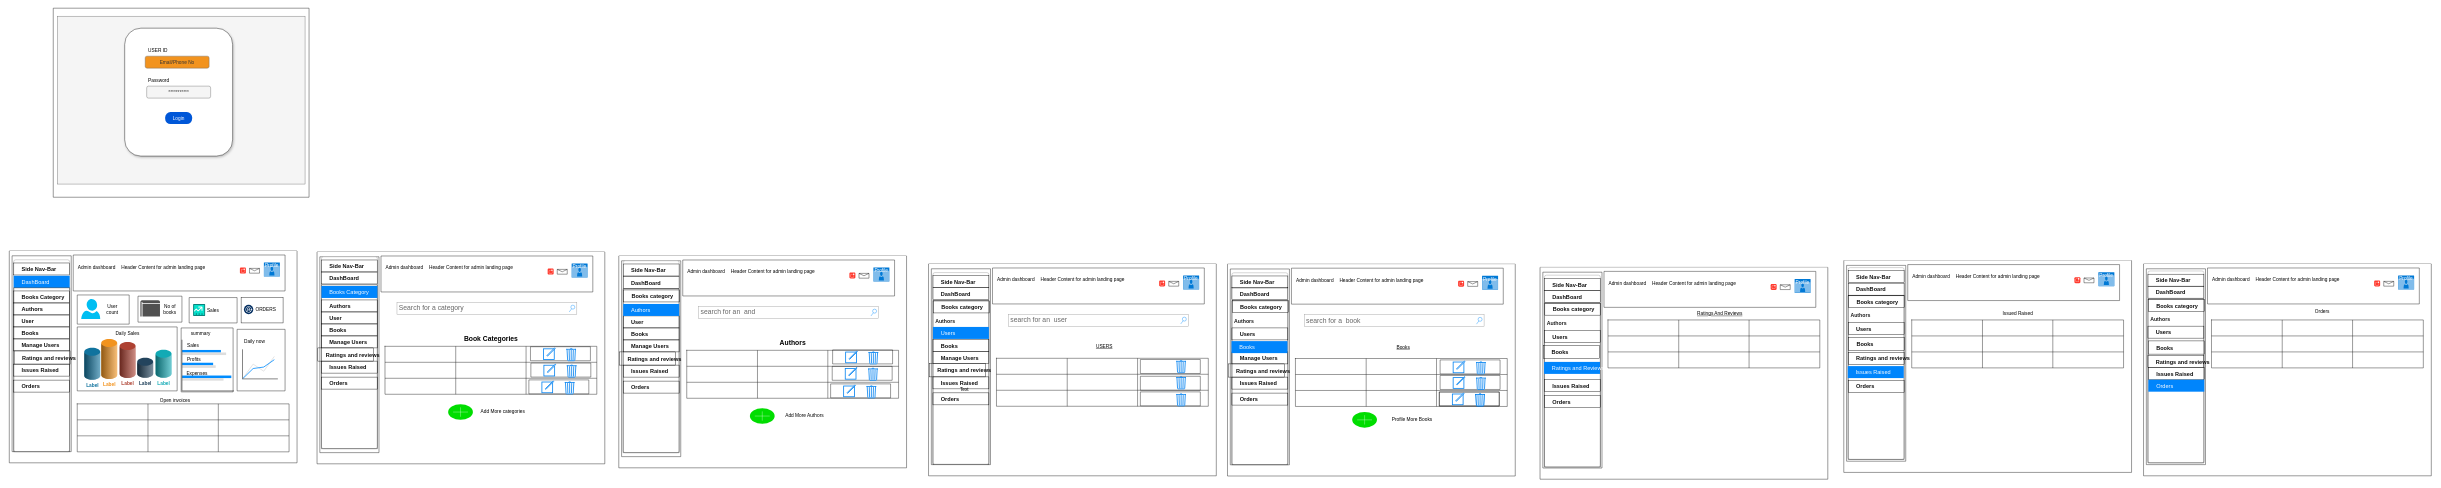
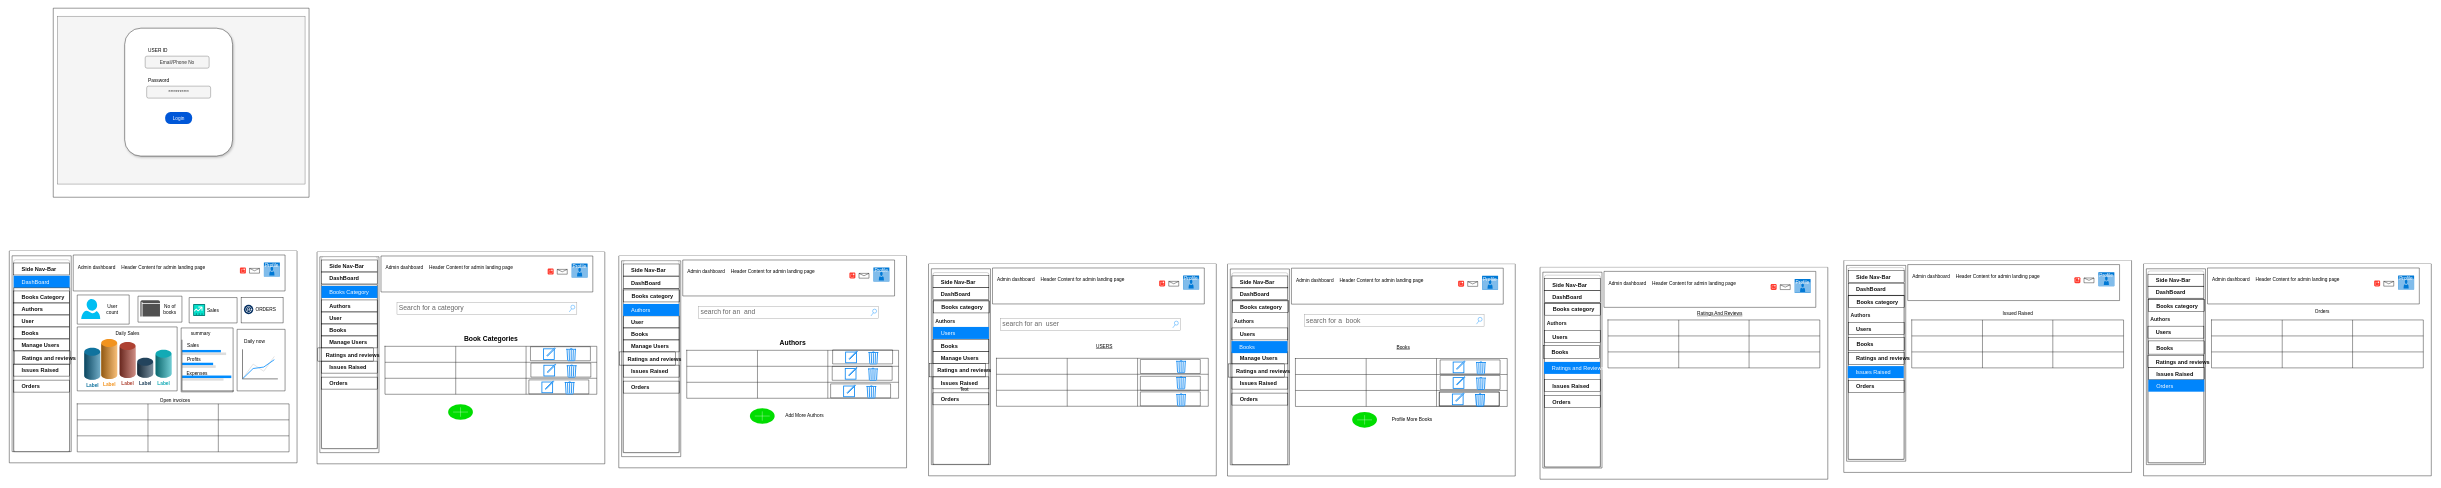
(176, 62) -> (176, 62)
(1098, 321) -> (1090, 325)
(502, 412) -> none
